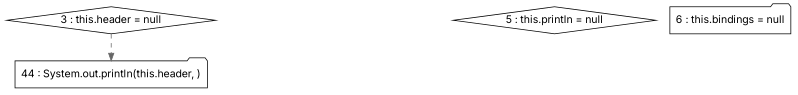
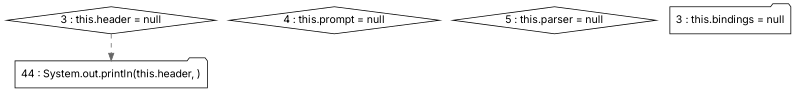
none -> (334, 20)
(555, 20) -> (555, 20)
(730, 20) -> (730, 20)
